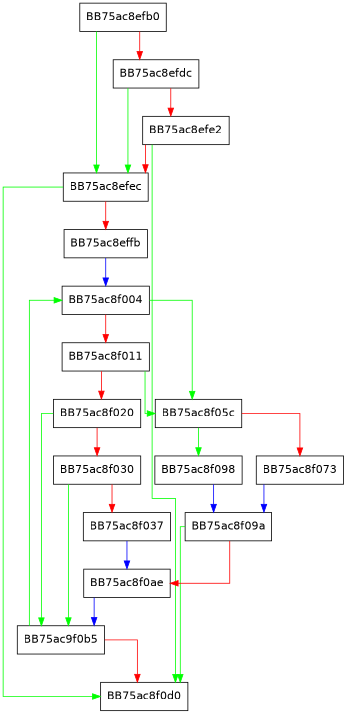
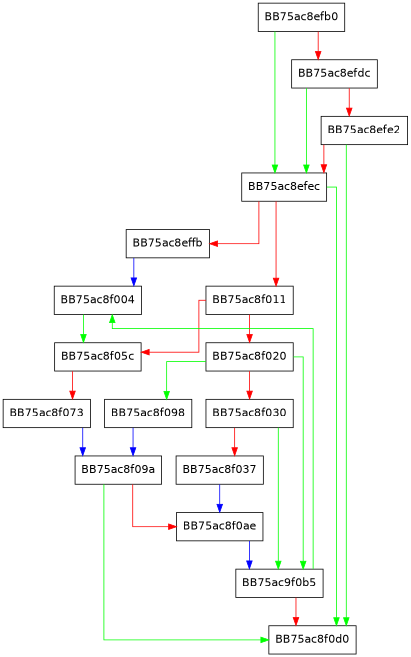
(106, 325) -> (276, 240)
(145, 393) -> (199, 348)
(198, 438) -> (171, 362)
